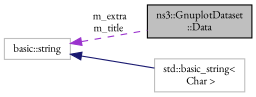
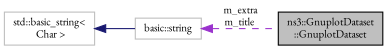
(200, 21) -> (331, 29)
(118, 62) -> (120, 29)
